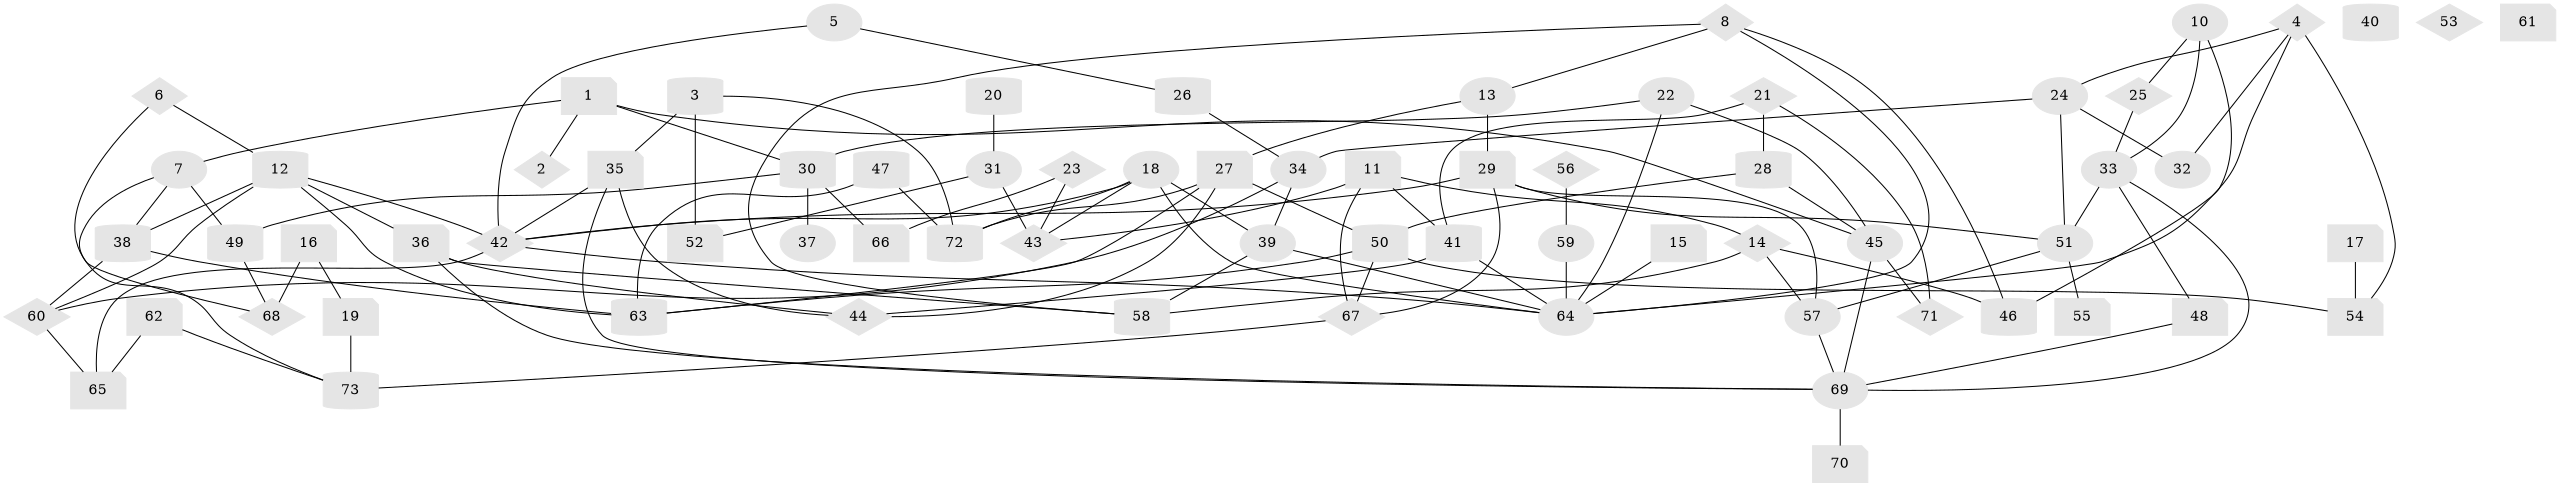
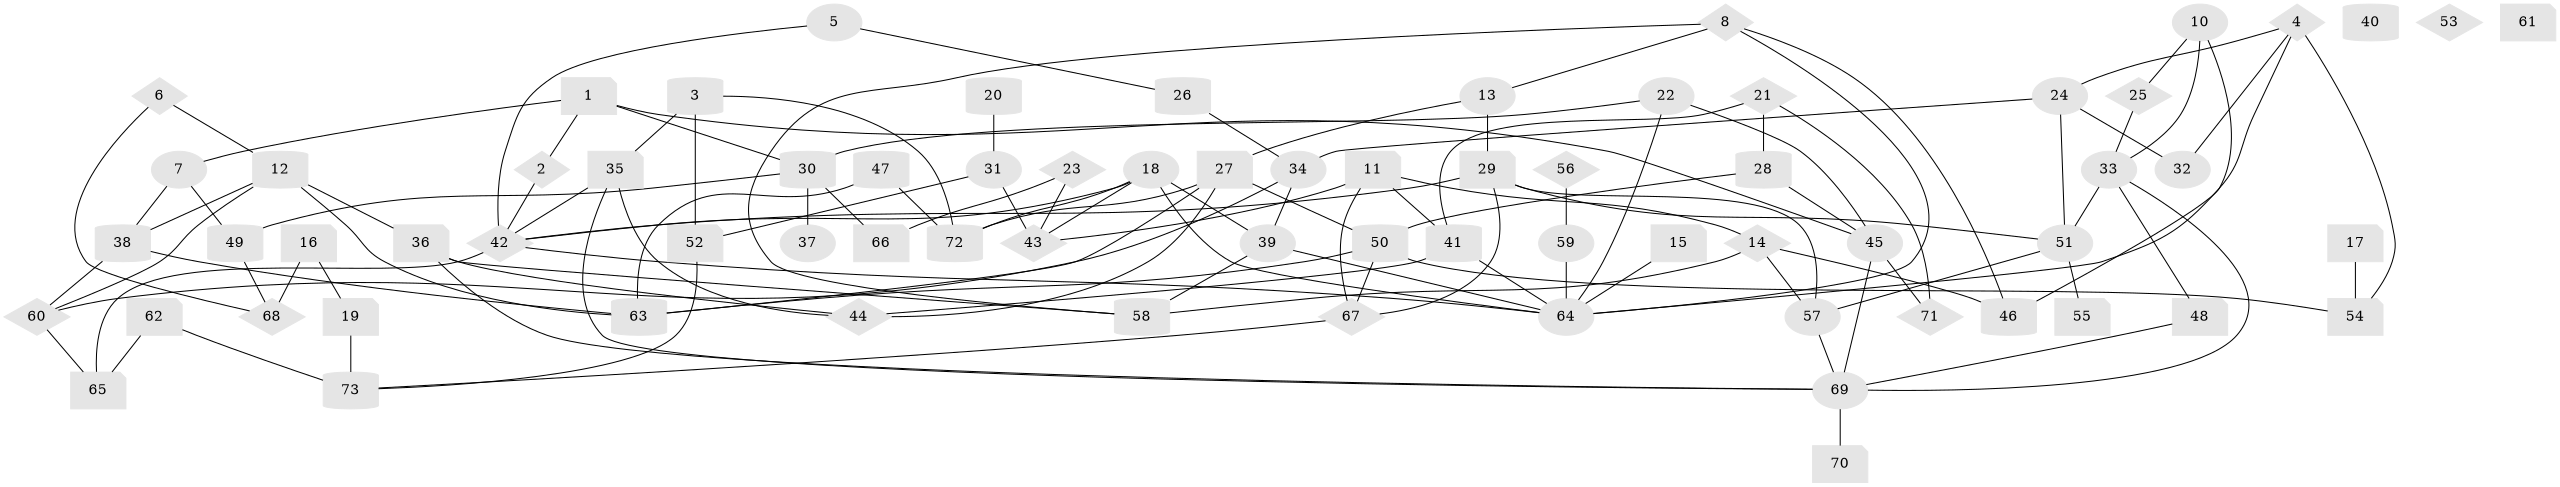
(405, 207) -> (521, 206)
(104, 278) -> (579, 370)
